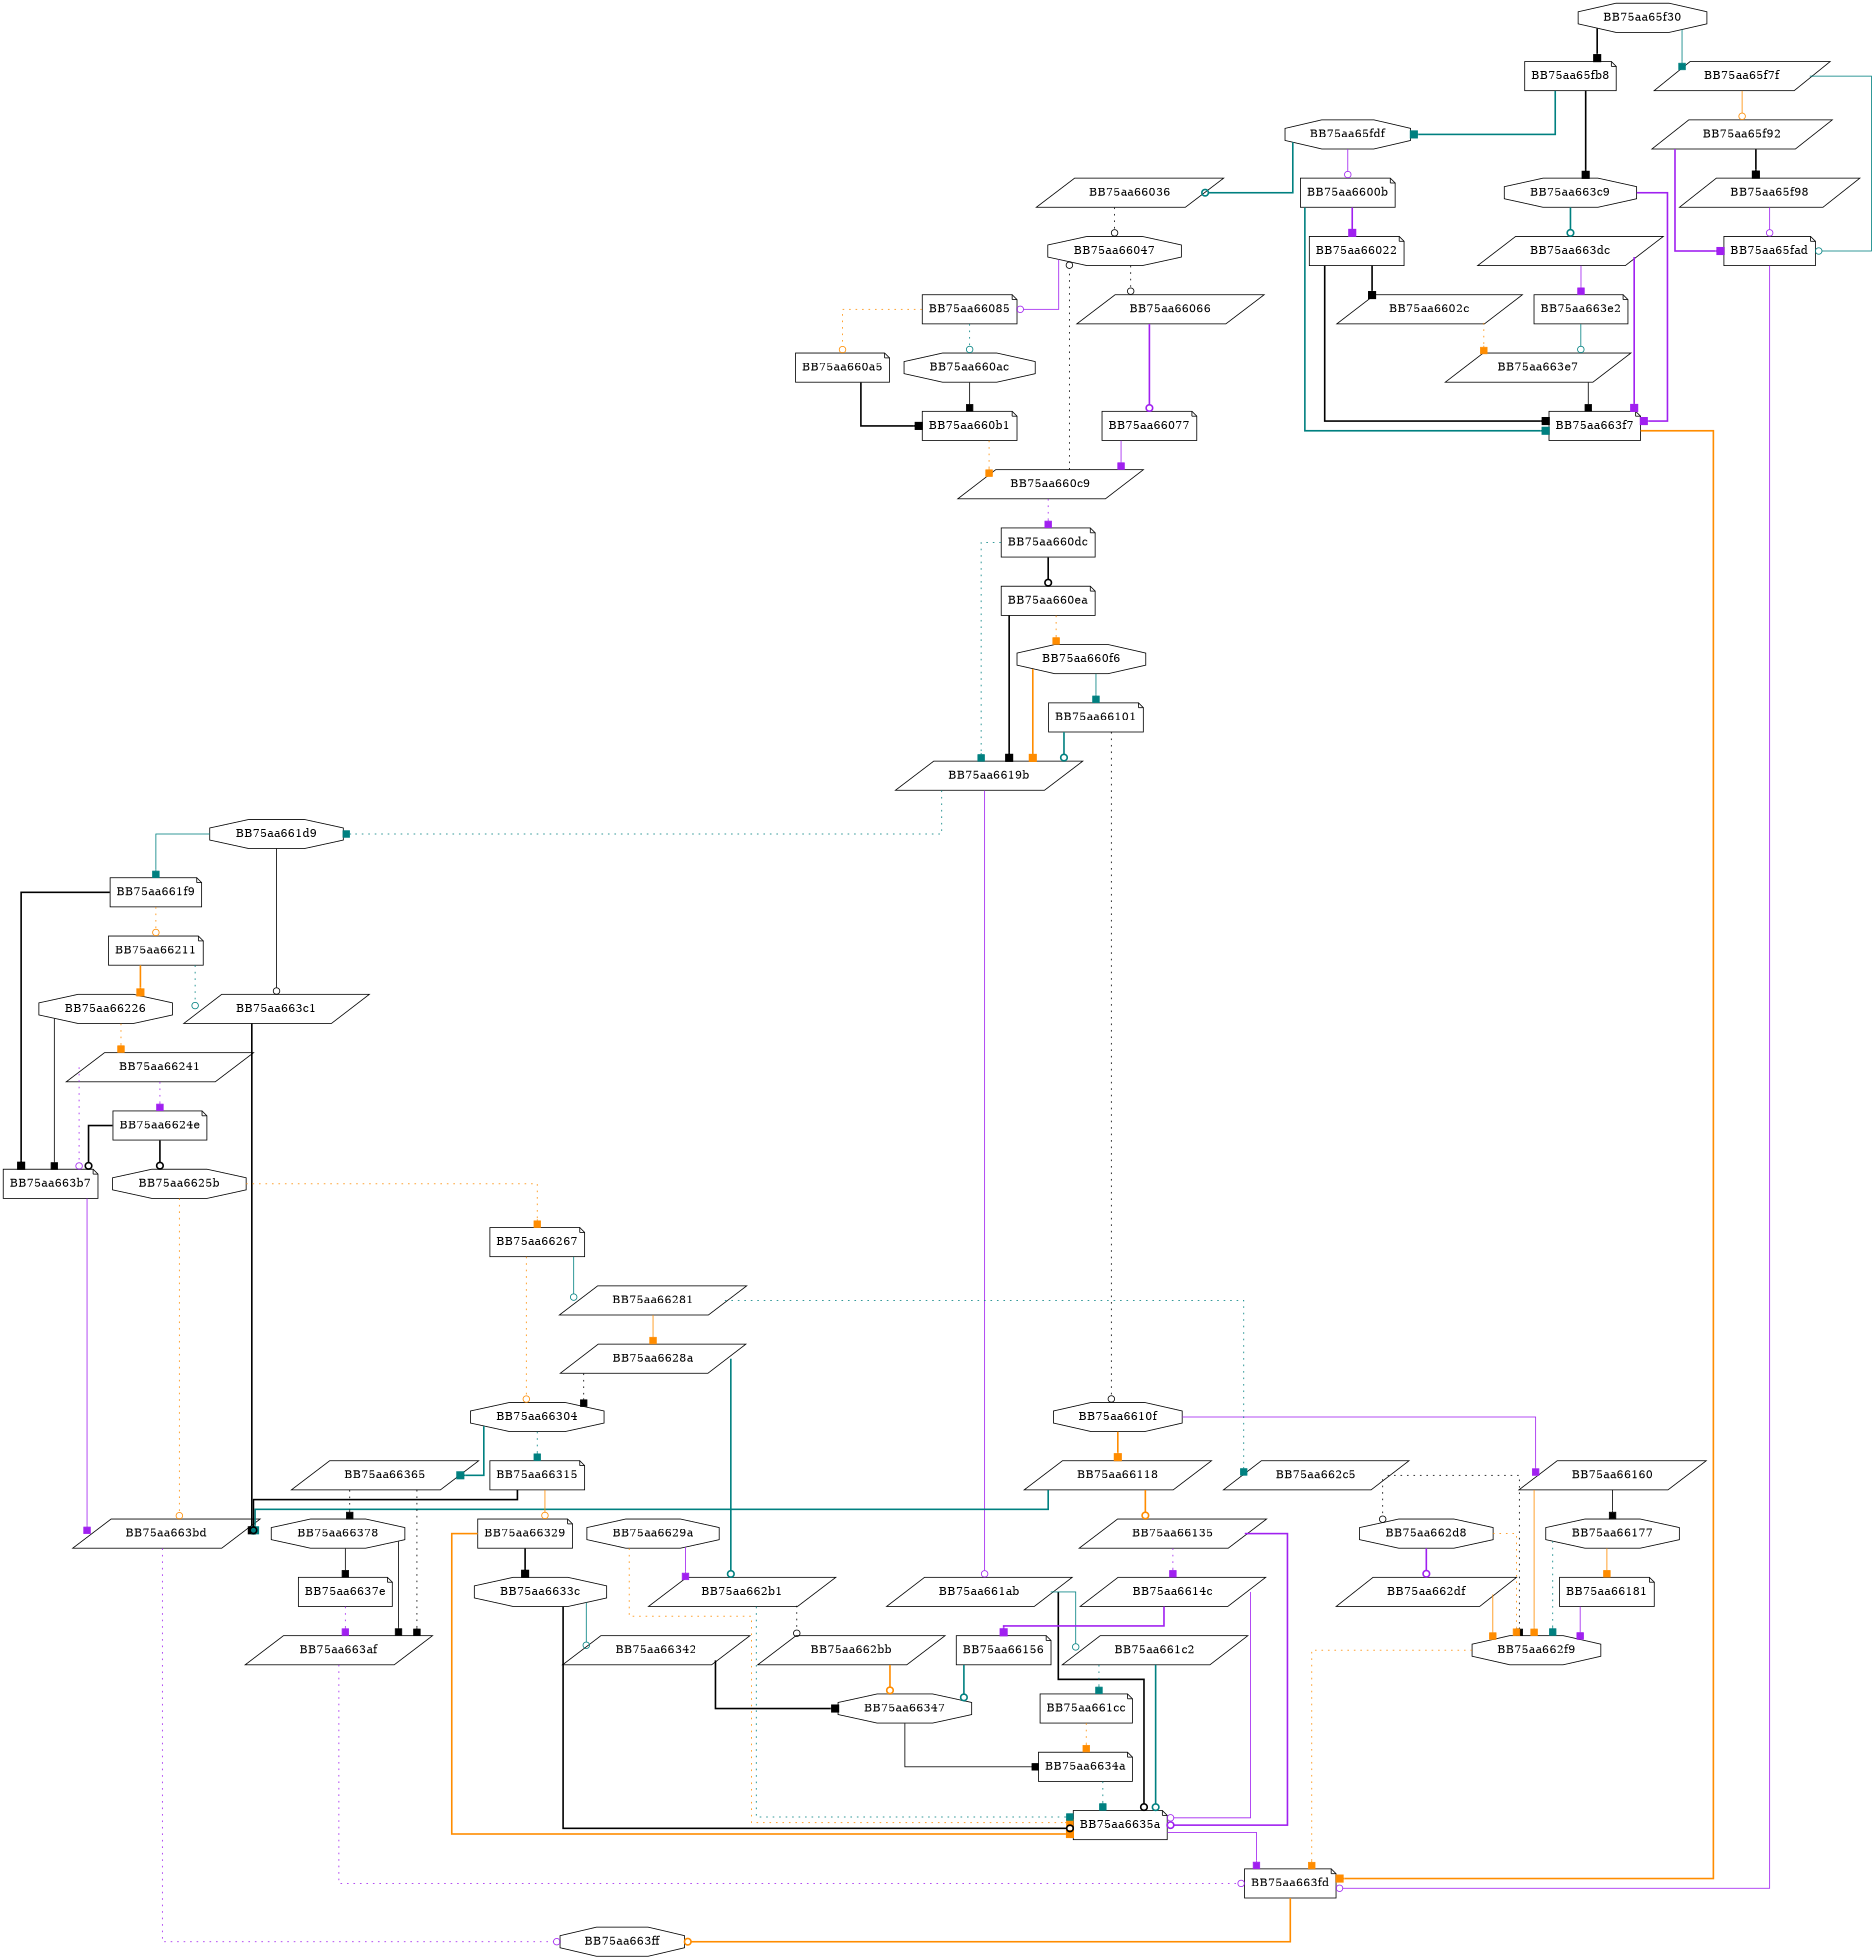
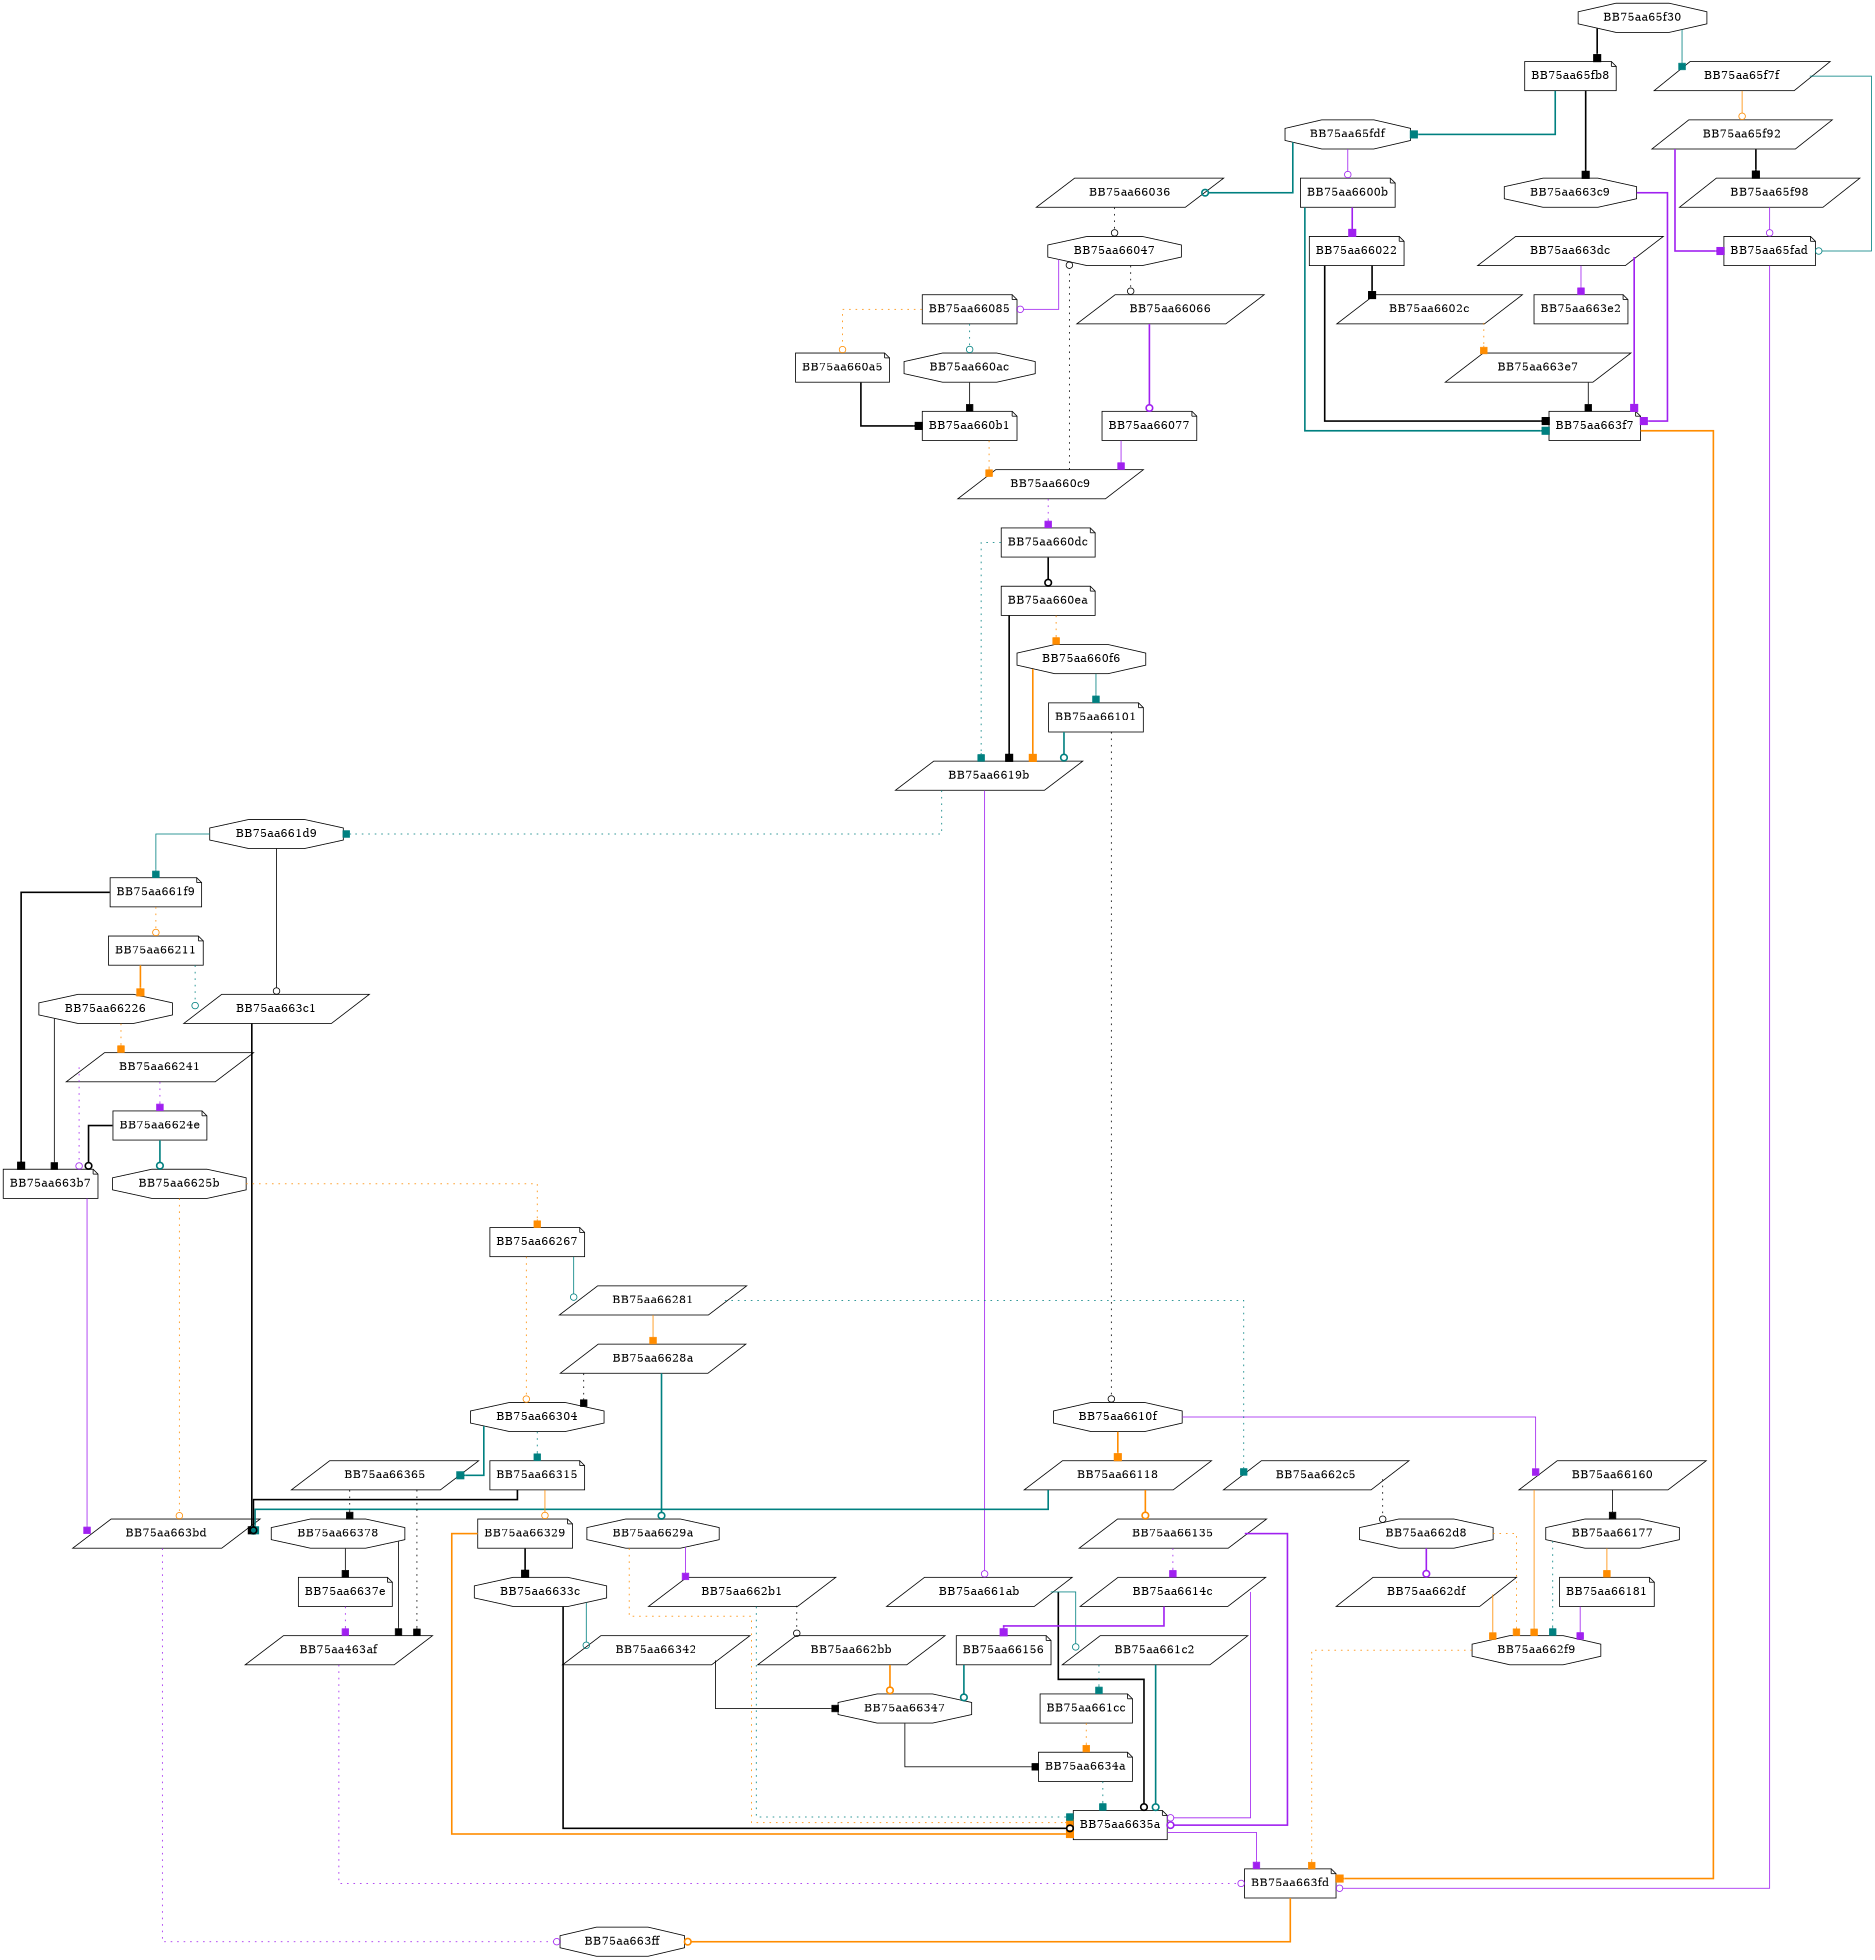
(1570, 219) -> none
(1581, 335) -> none
(160, 1151) -> (160, 1151)
(731, 1465) -> (662, 1443)
(1519, 1486) -> none
(339, 1650) -> (339, 1650)
(745, 1709) -> (745, 1709)
